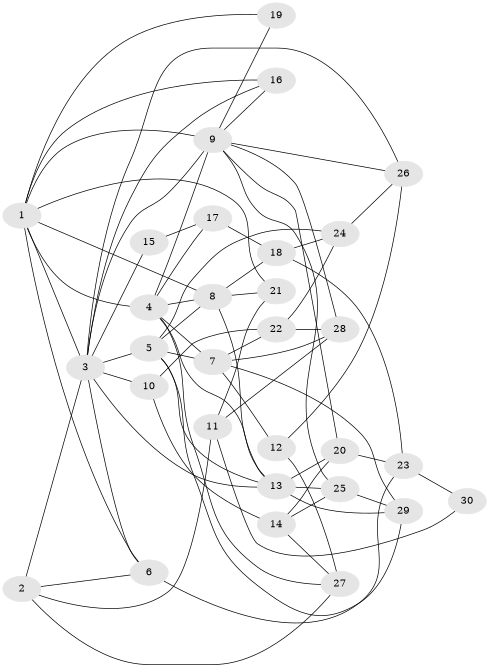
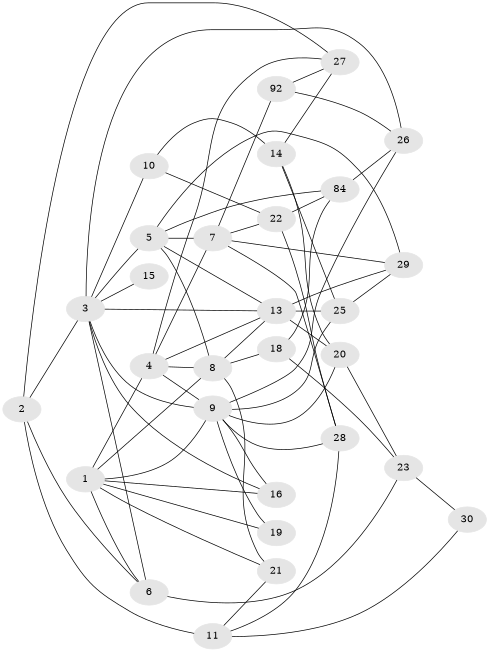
(213, 218) -> none
(340, 234) -> (340, 189)
(54, 292) -> none
(276, 448) -> (276, 89)
